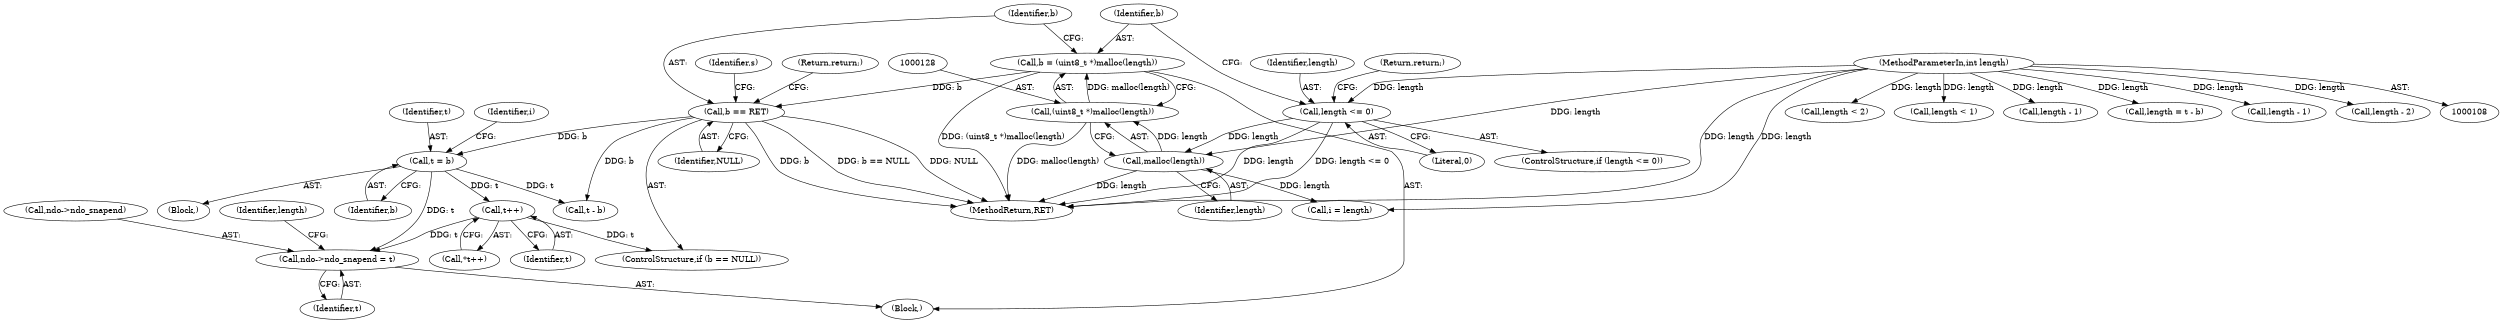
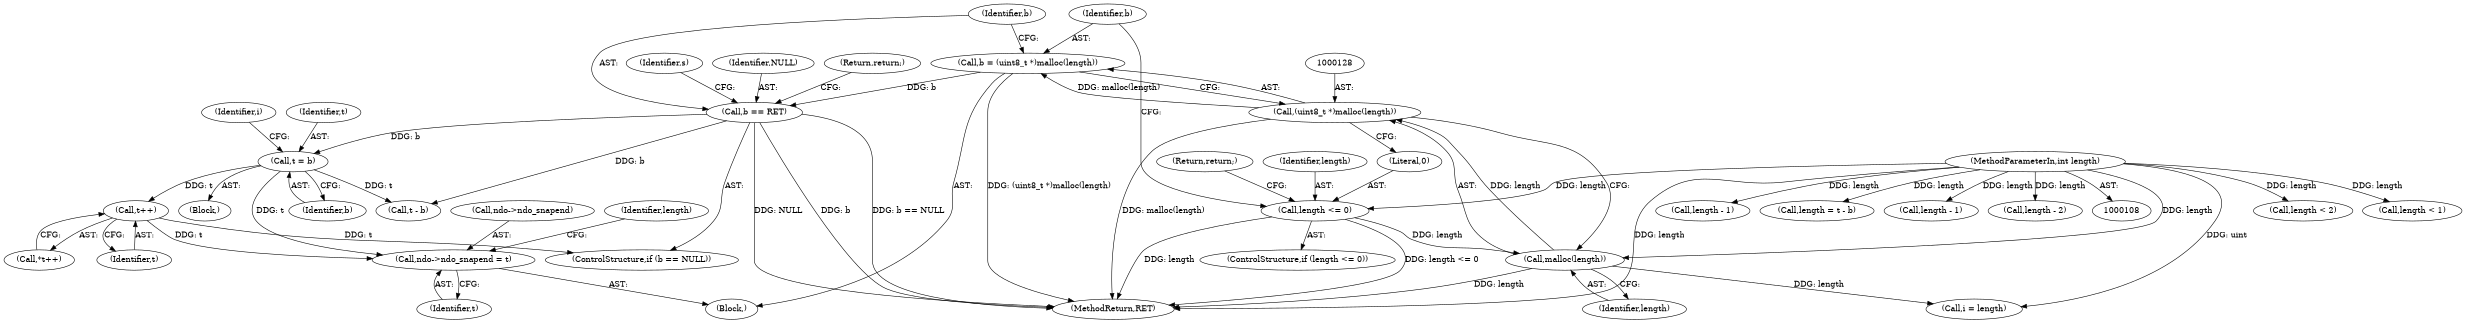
(728, 135) -> none
(1397, 135) -> (1370, 136)
(1786, 137) -> (2227, 235)
